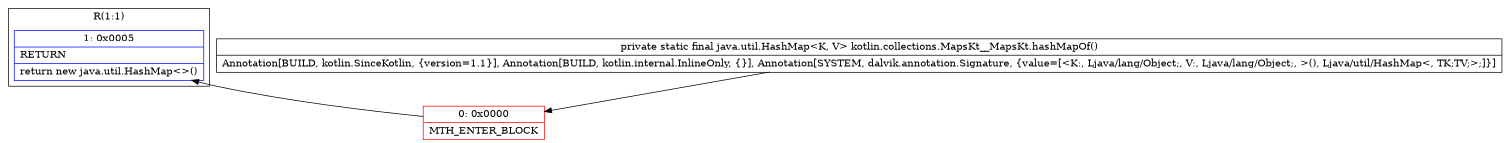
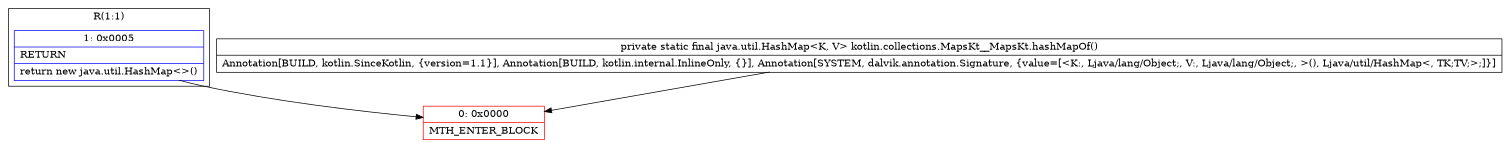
(310, 103) -> (297, 102)
